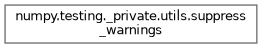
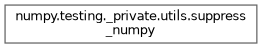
(131, 24) -> (131, 24)
